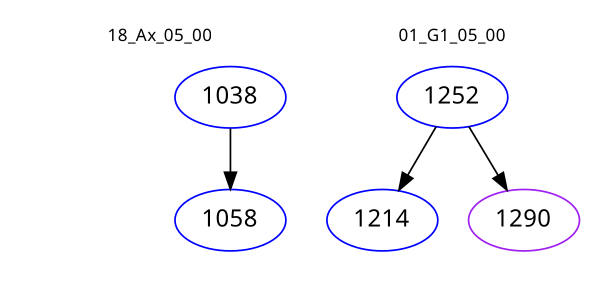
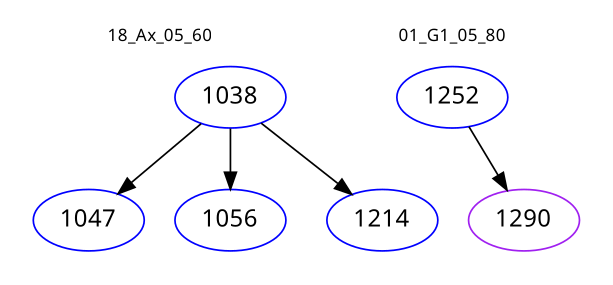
(160, 37) -> (160, 37)
(453, 37) -> (453, 37)
(422, 151) -> (290, 146)
none -> (89, 220)
(230, 220) -> (230, 220)
